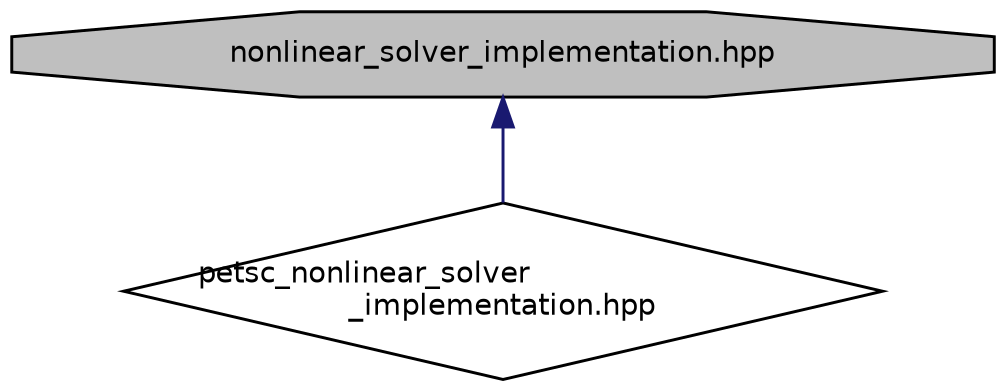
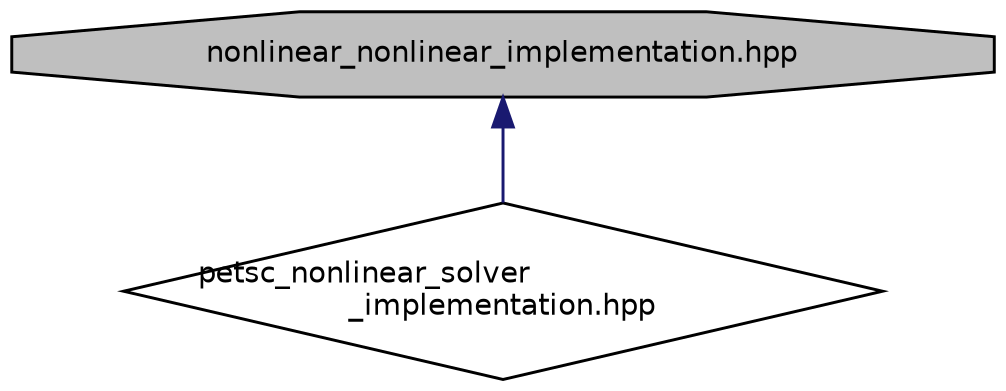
(503, 54) -> (503, 54)
